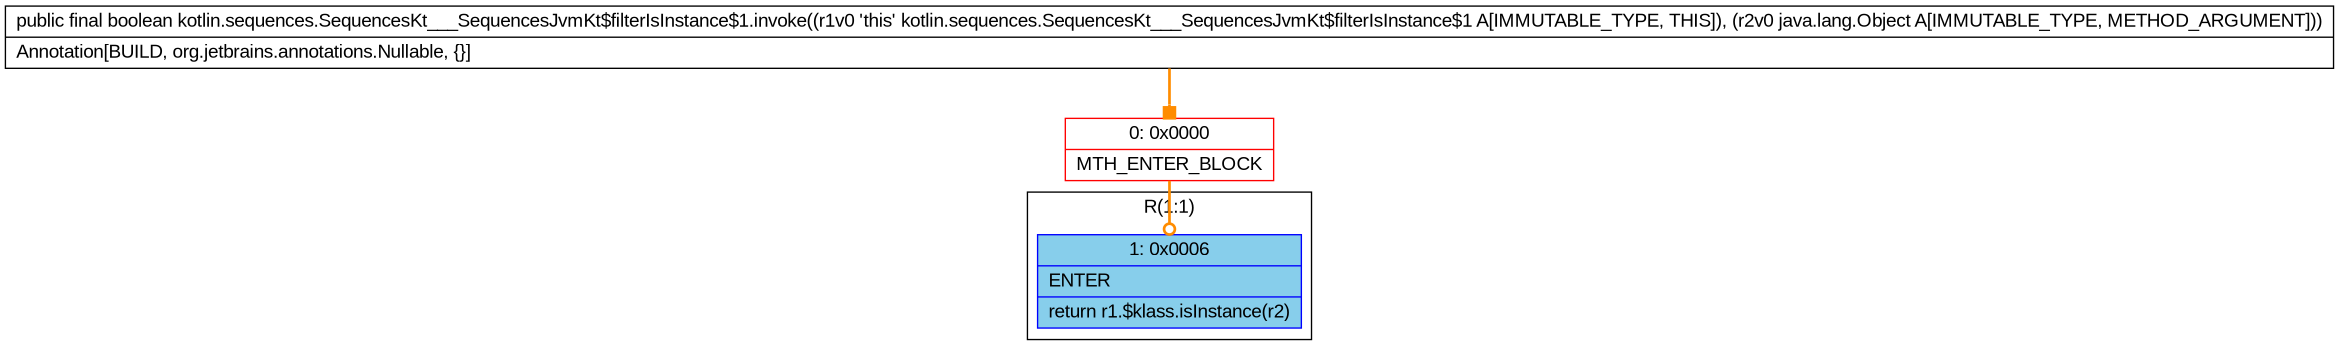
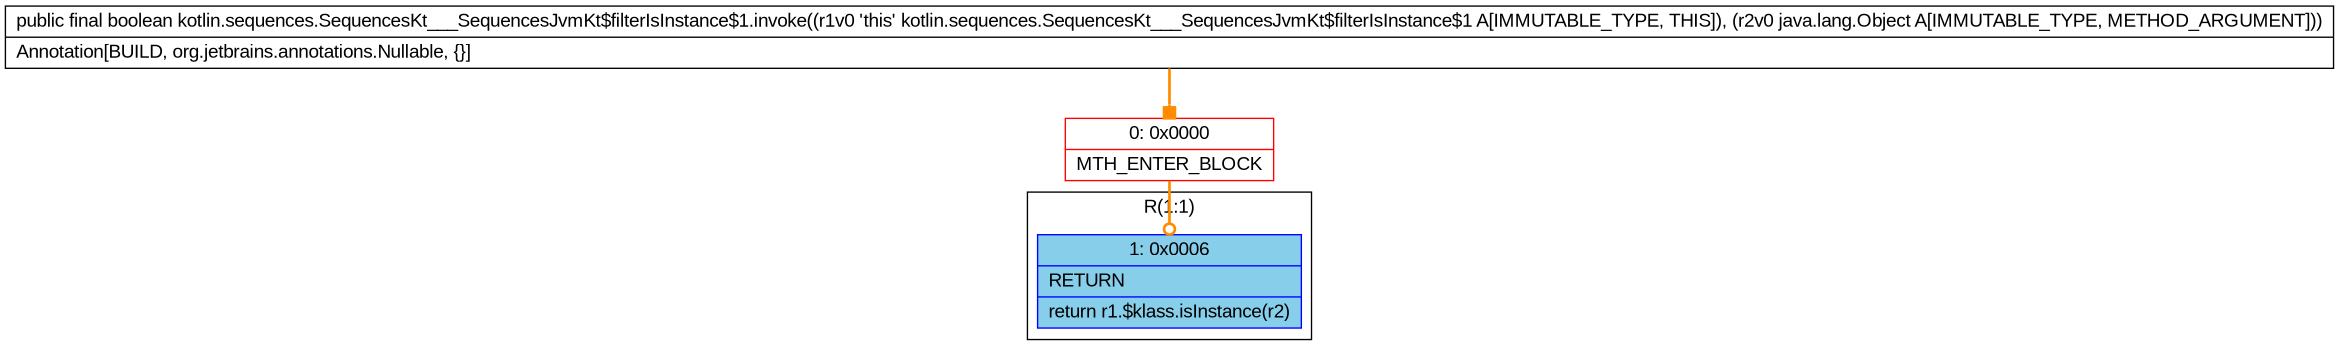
(1080, 281) -> (1087, 281)
